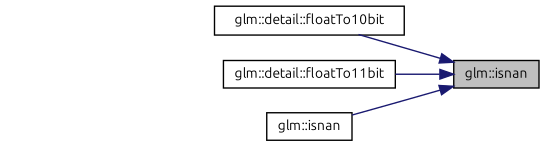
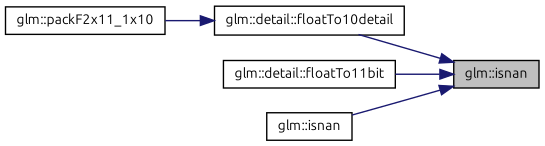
none -> (85, 21)
(309, 21) -> (309, 21)
